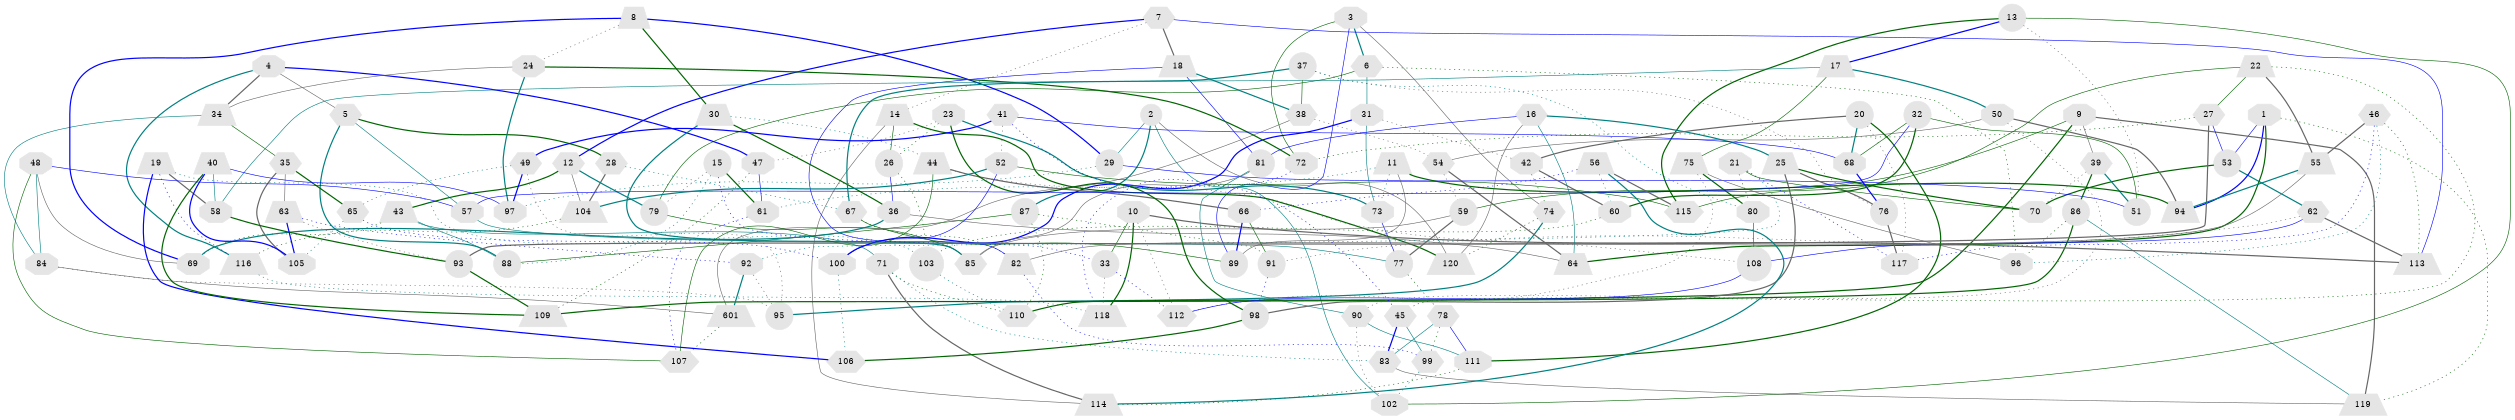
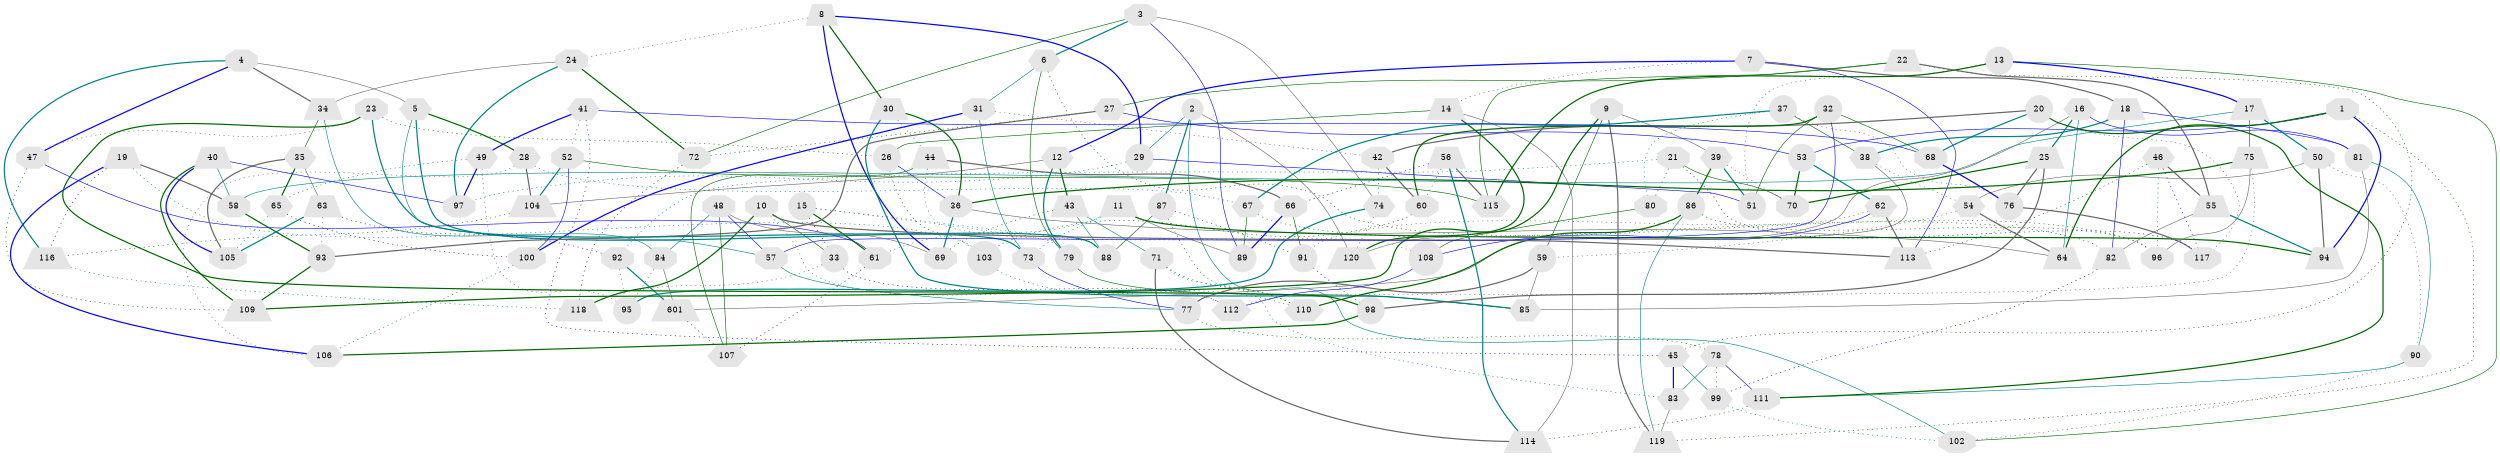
none -> (241, 179)
(1719, 186) -> (1729, 190)
(291, 238) -> (258, 241)
